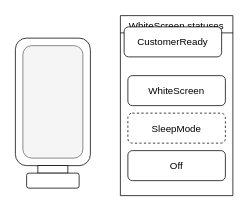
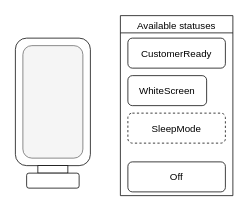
(177, 24) -> (177, 24)
(173, 42) -> (177, 53)
(177, 90) -> (167, 90)
(177, 165) -> (177, 177)
